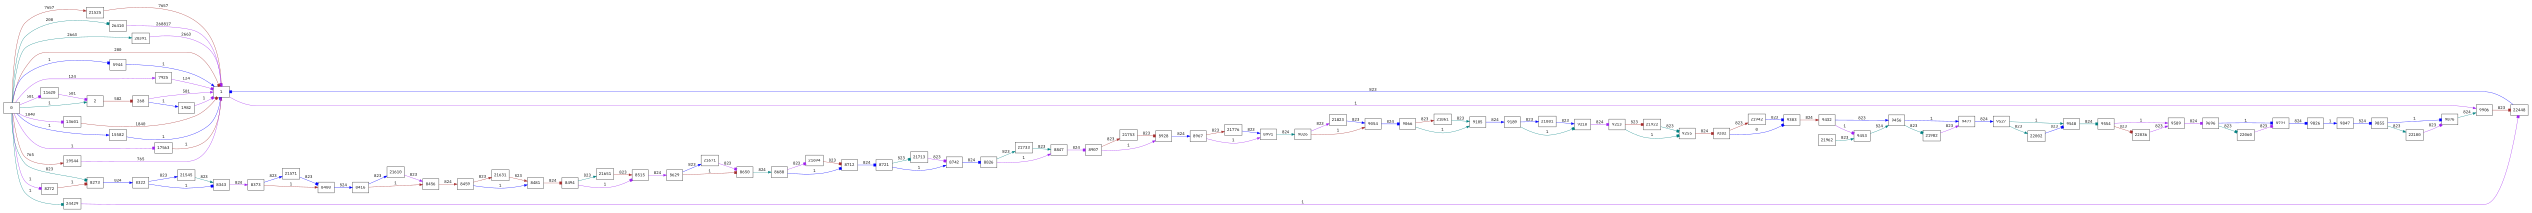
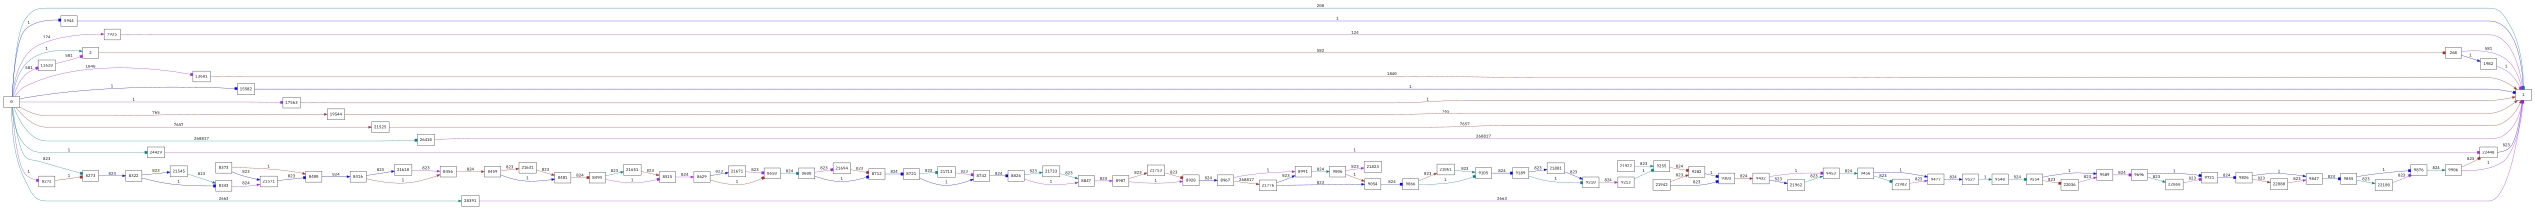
(50, 20) -> (202, 139)
(108, 52) -> (1262, 8)
(1351, 106) -> (2509, 154)
(1860, 120) -> (1777, 181)
(1354, 122) -> (1319, 185)
(1494, 122) -> (1501, 173)
(2140, 123) -> (2068, 173)
(1598, 125) -> (1607, 182)
(1633, 125) -> none
(152, 126) -> (1364, 76)
(1738, 127) -> (1678, 179)
(1668, 129) -> (1643, 166)
(2227, 129) -> (2155, 179)
(1215, 130) -> (1247, 180)
(1757, 130) -> (1712, 173)
(59, 131) -> (127, 88)
(1441, 133) -> (1446, 183)
(1303, 134) -> (1338, 172)
(2036, 136) -> none
(1075, 150) -> (1102, 181)
(172, 161) -> (1431, 114)
(761, 172) -> (788, 173)
none -> (2279, 184)
(237, 185) -> (245, 186)
